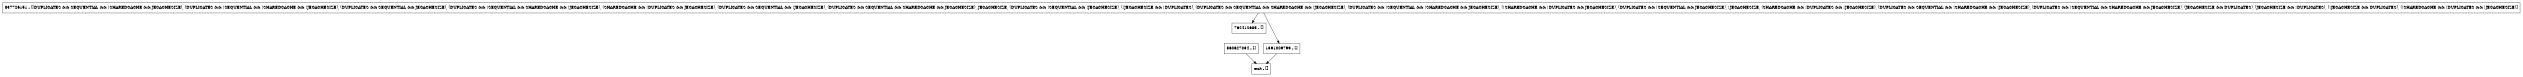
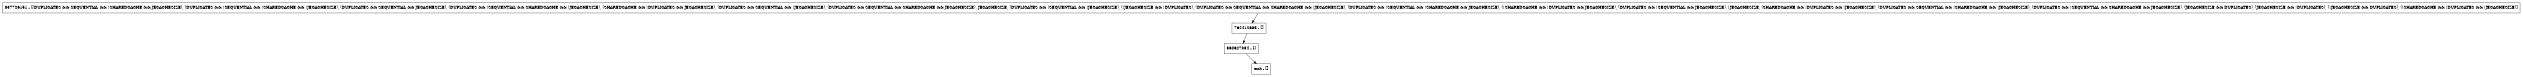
none -> (1246, 37)
(1282, 49) -> none
